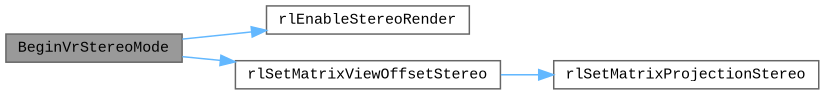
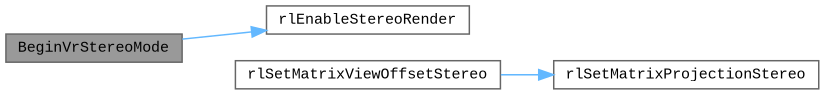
(201, 59) -> none
